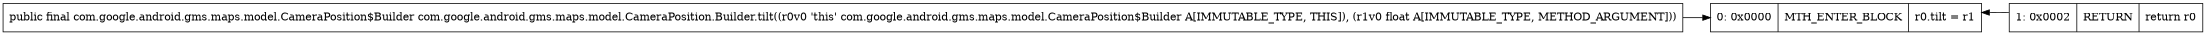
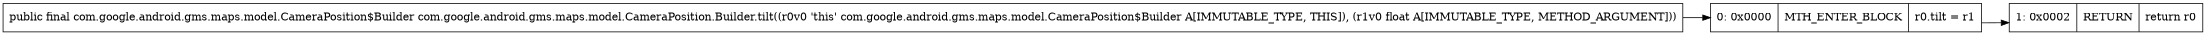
(1999, 13) -> (1991, 23)
